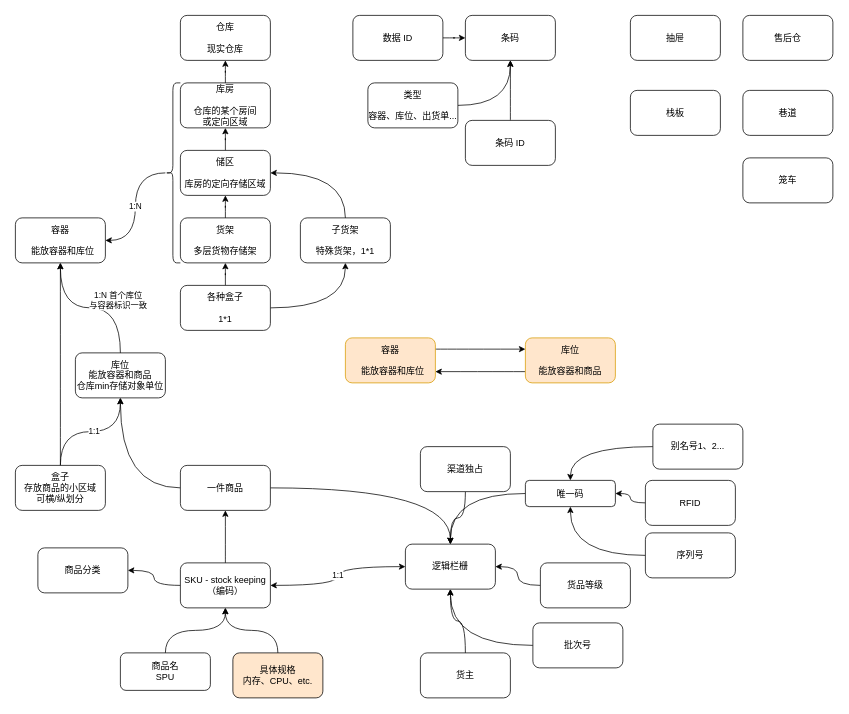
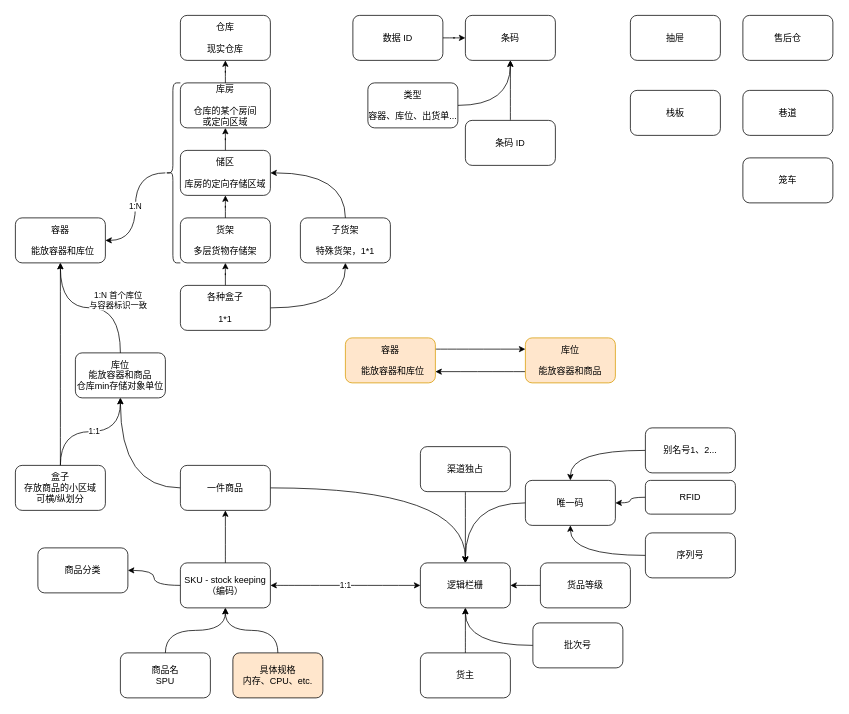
(698, 447) -> (690, 450)
(570, 494) -> (570, 503)
(690, 503) -> (690, 497)
(450, 567) -> (465, 585)
(165, 672) -> (165, 675)
